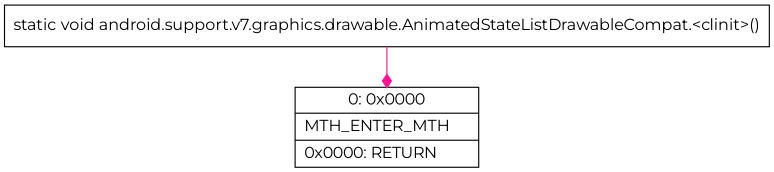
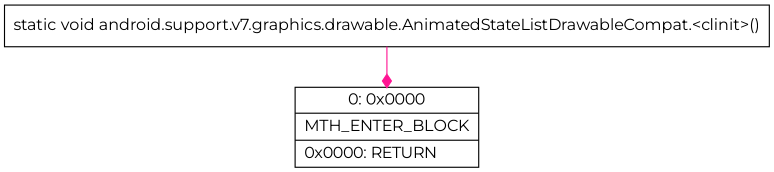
(377, 126) -> (387, 126)
